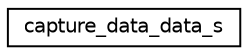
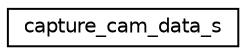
(124, 28) -> (123, 28)
